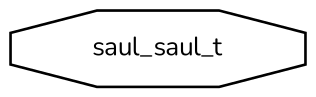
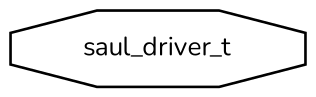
(158, 49) -> (158, 49)
